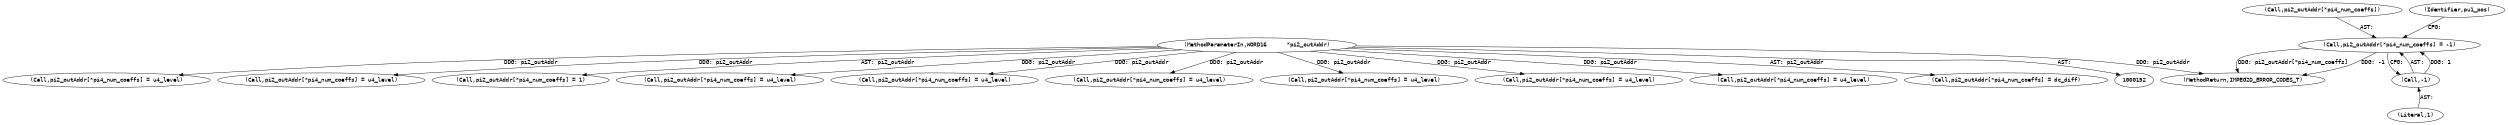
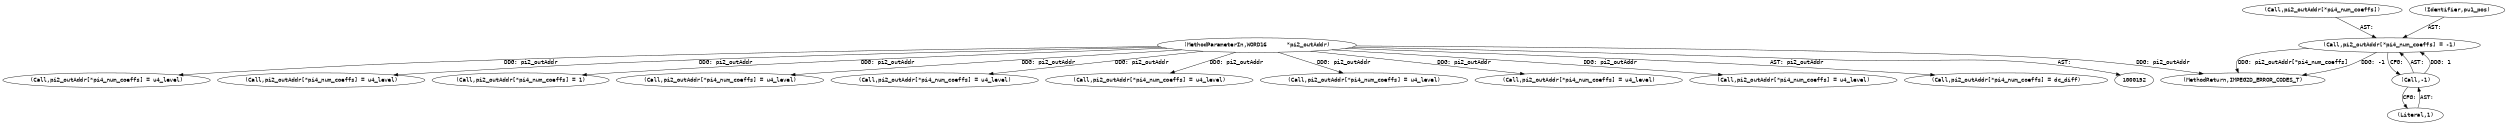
(2436, 28) -> (2436, 28)
(888, 63) -> (888, 63)
none -> (2402, 96)
